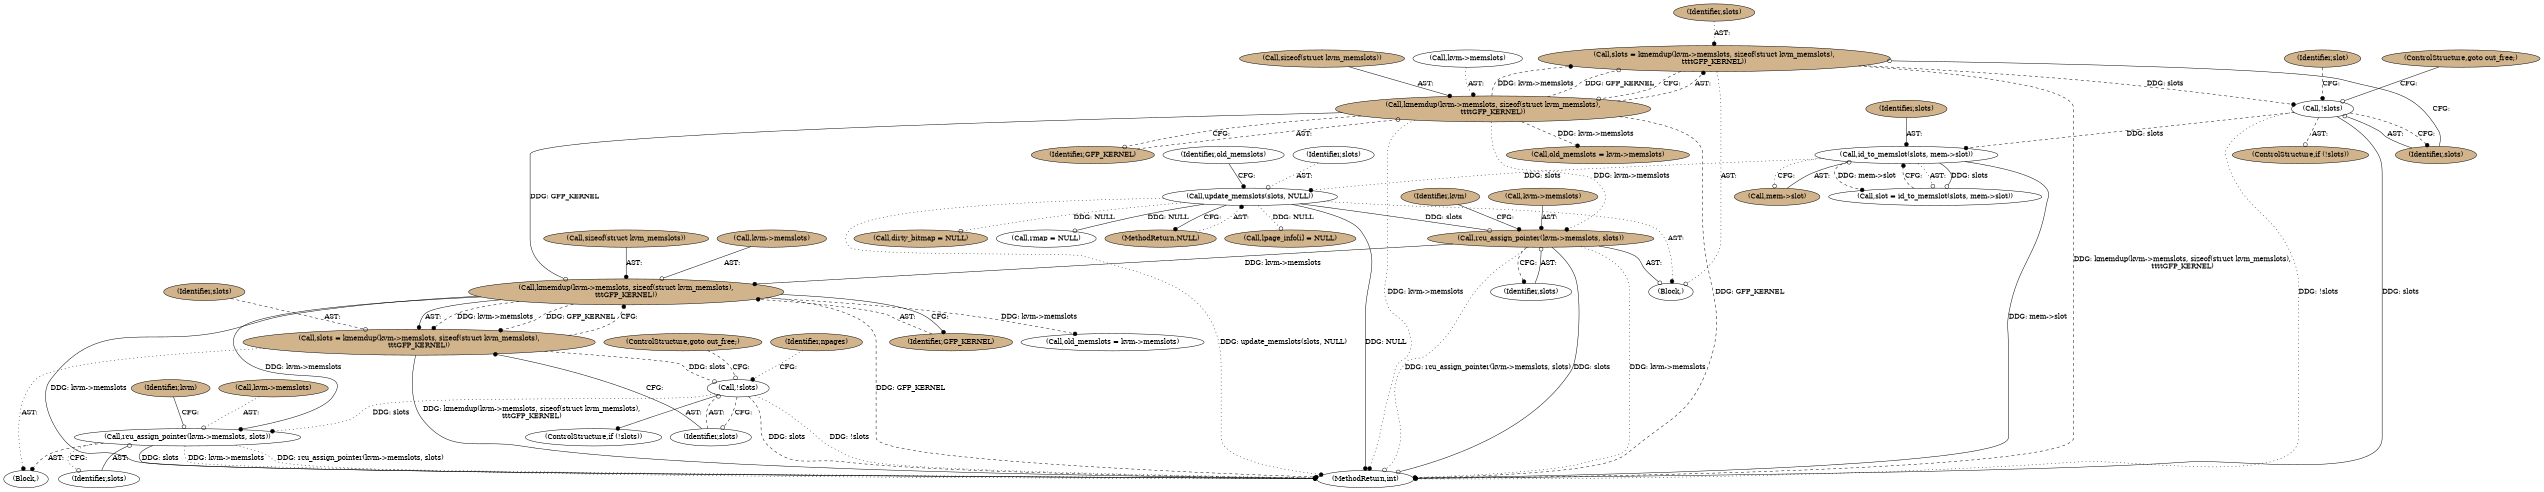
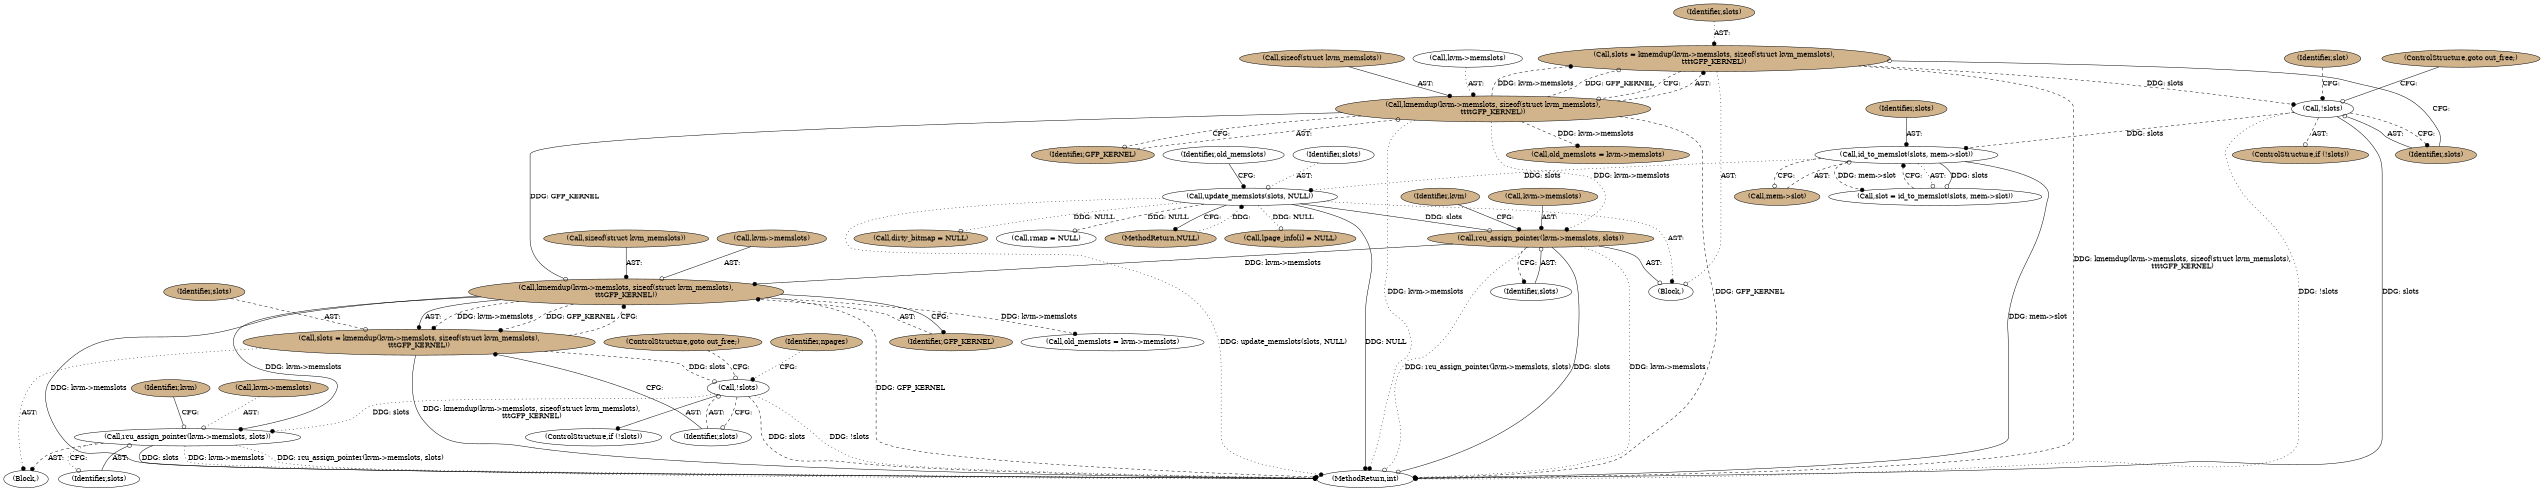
(1792, 164) -> (1792, 164)
(1816, 172) -> (1816, 172)
(1140, 216) -> (1140, 216)
(1242, 218) -> (1242, 218)
